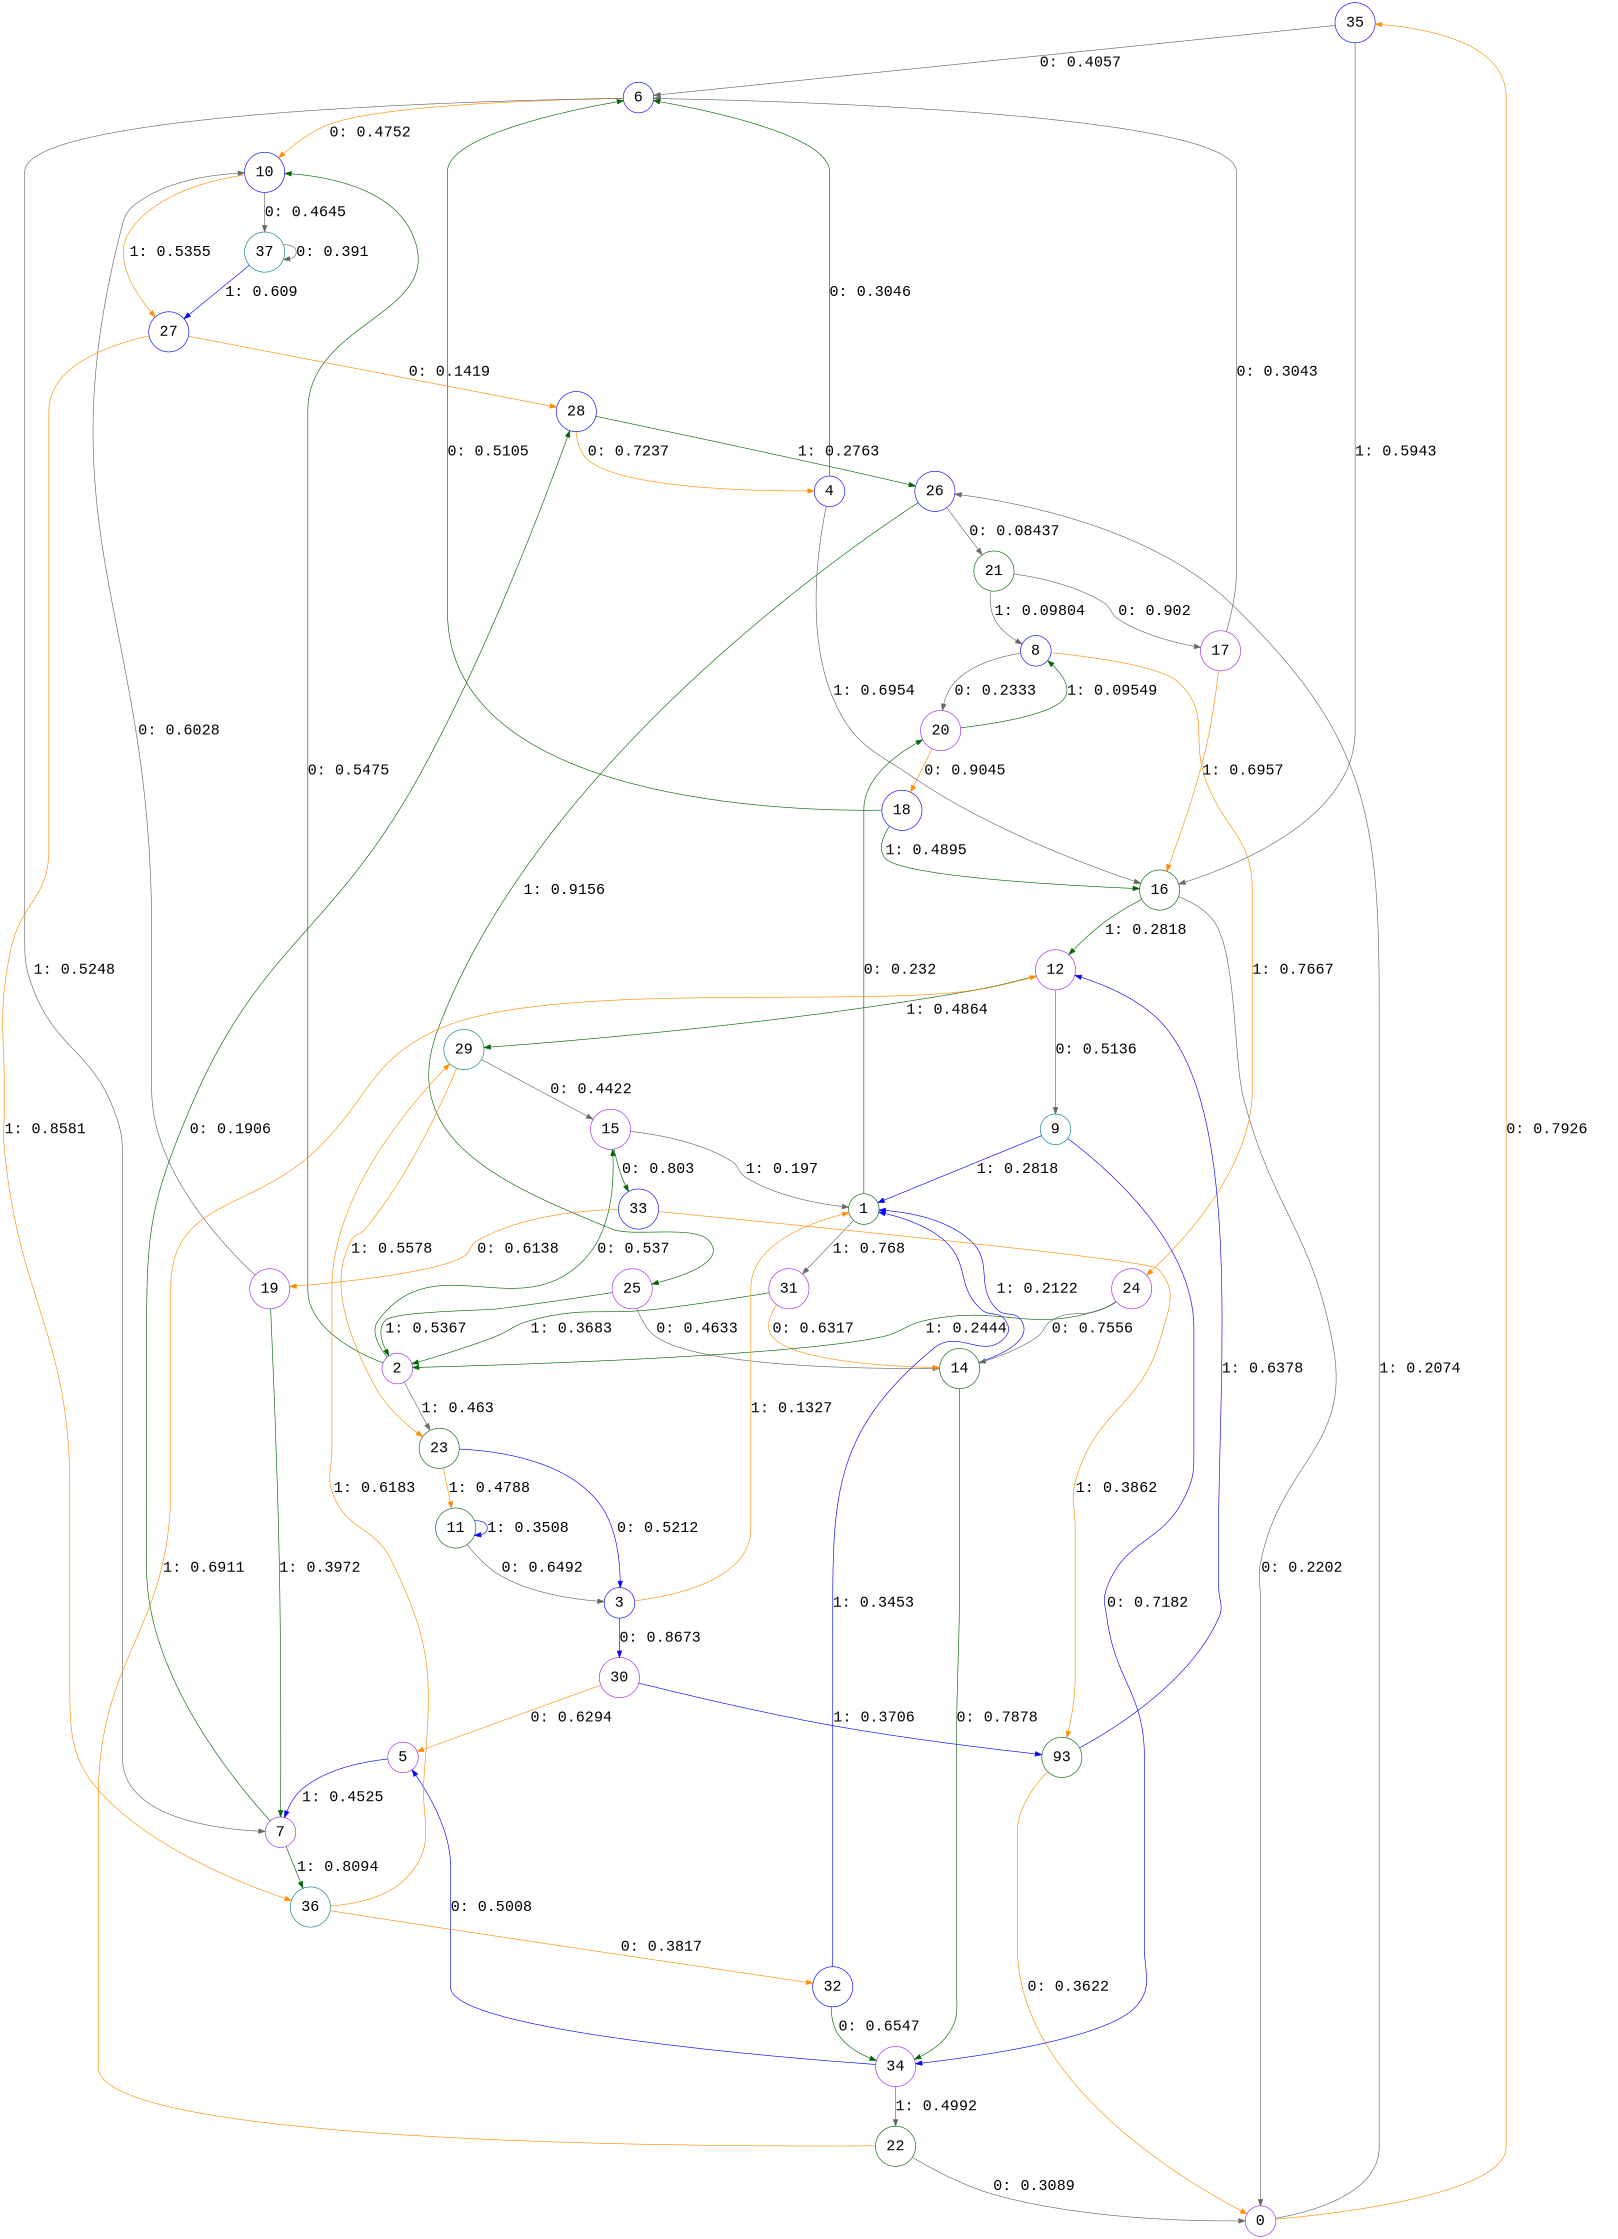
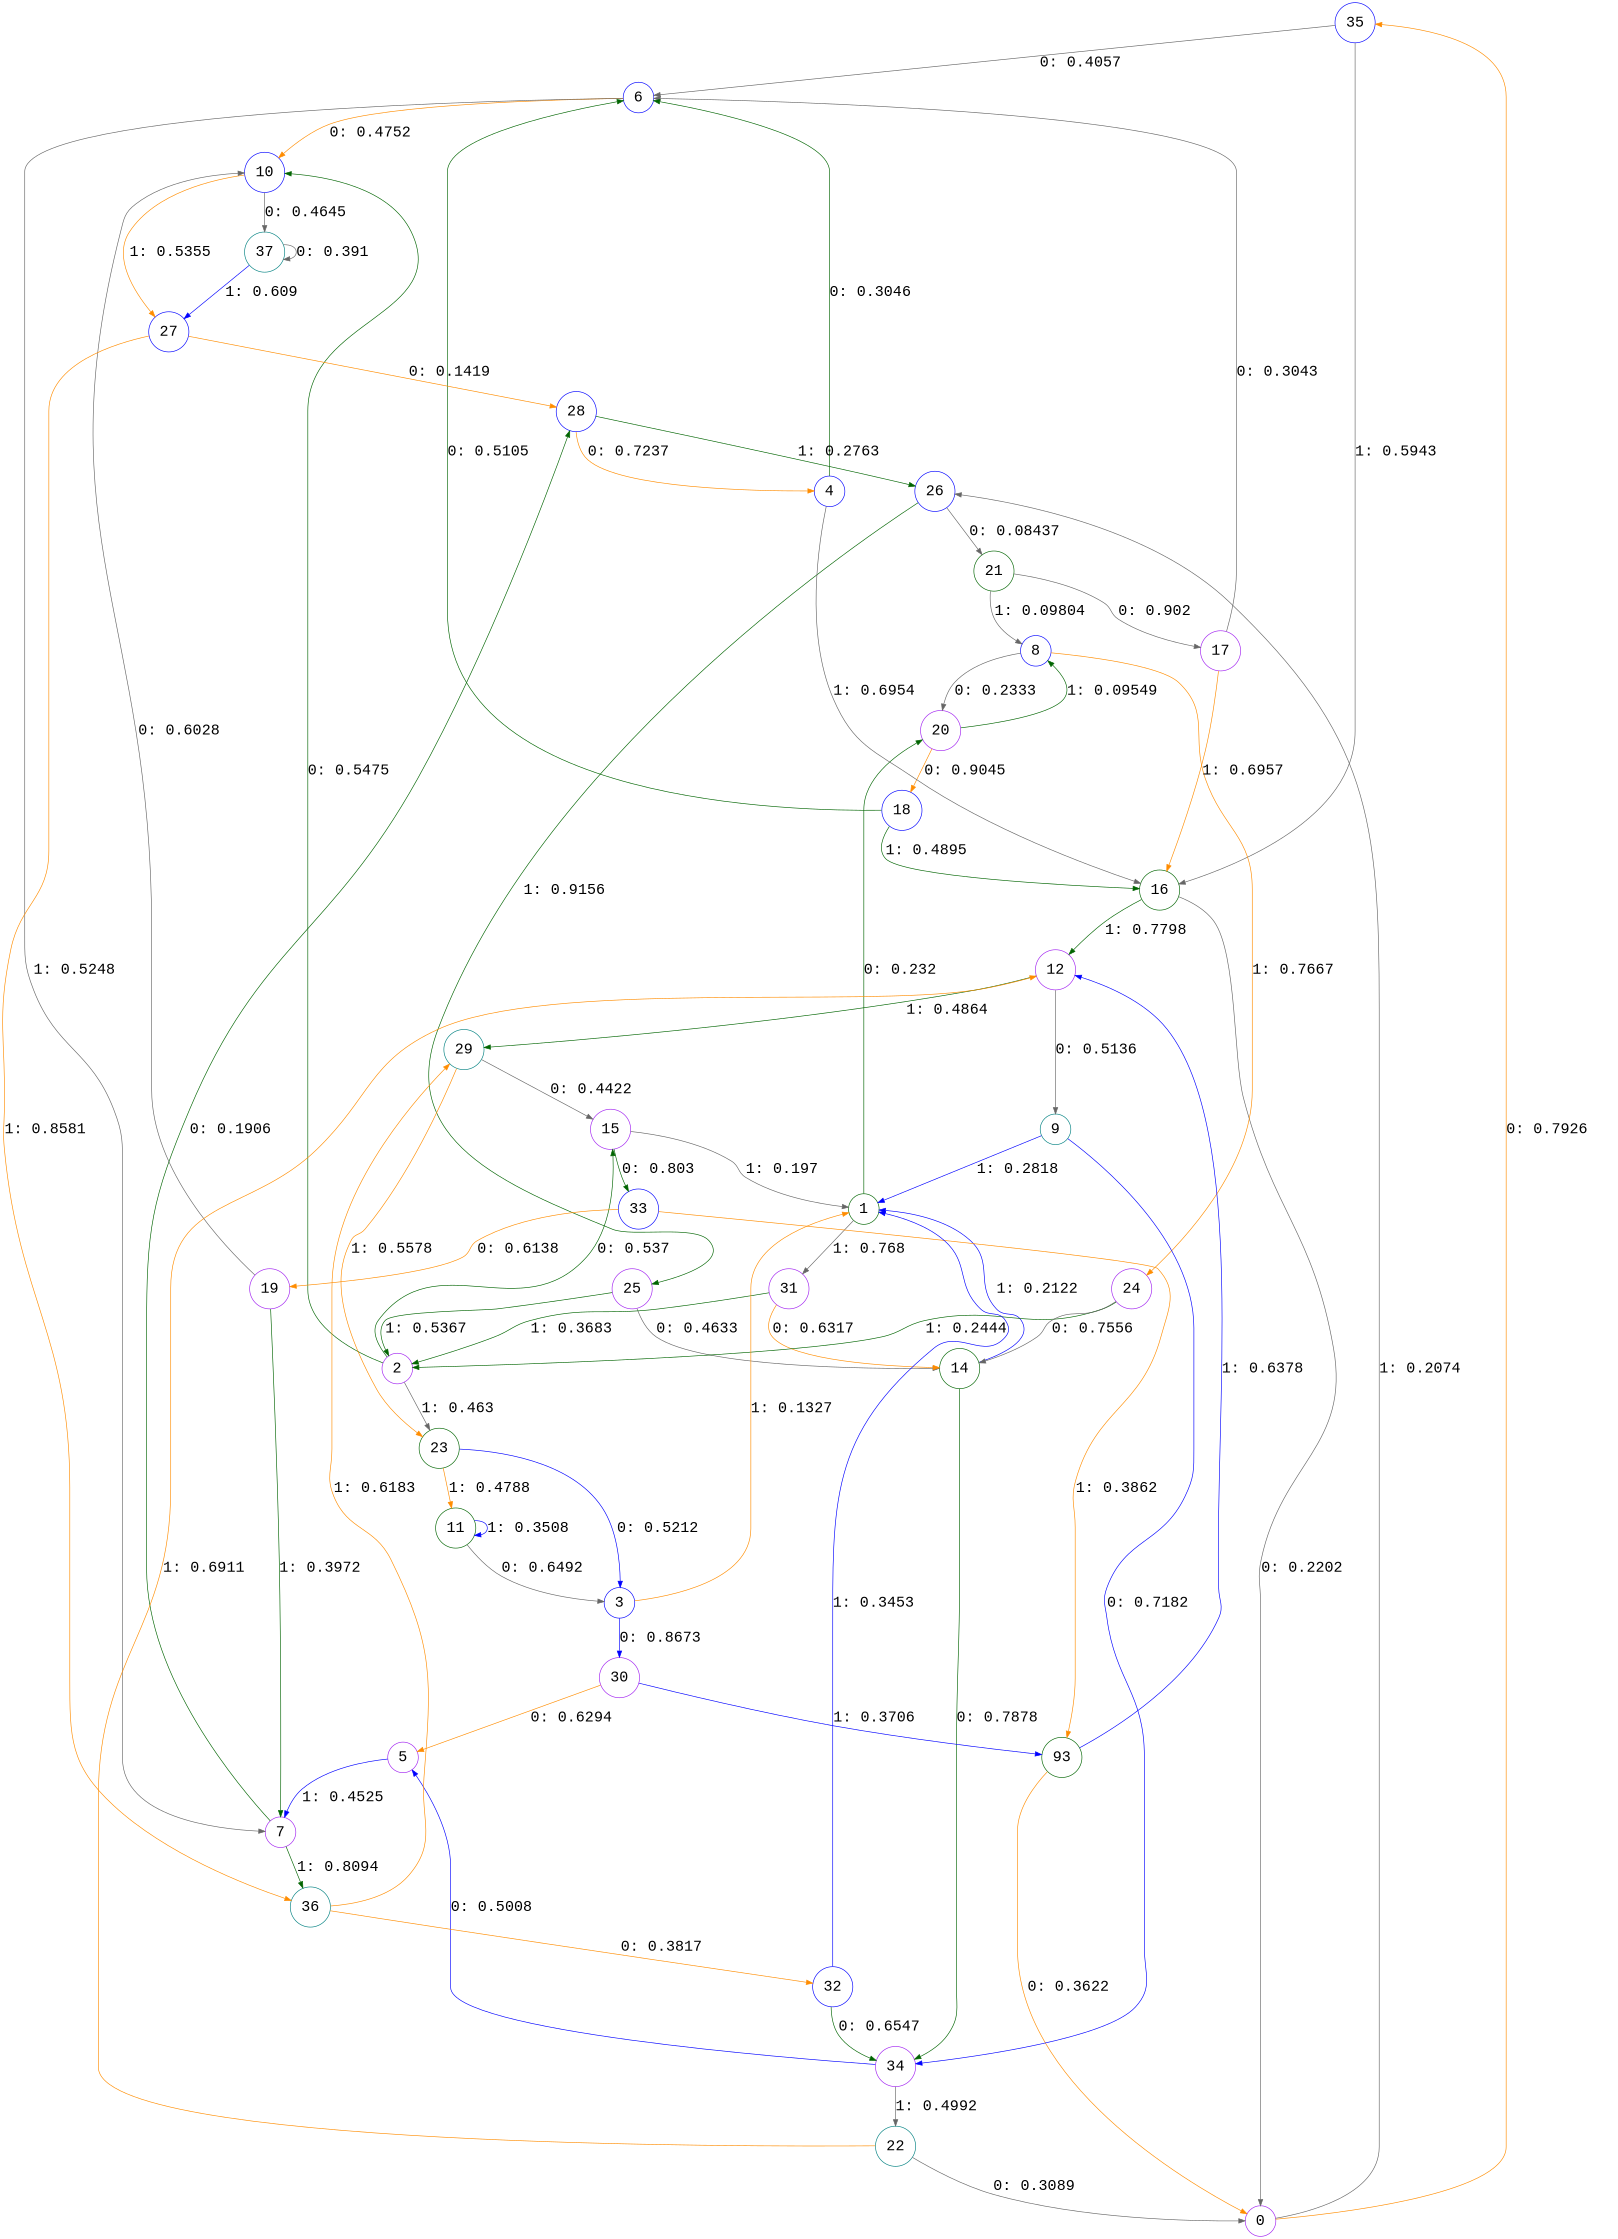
(1160, 930) -> (1160, 930)
(896, 2146) -> (896, 2146)
